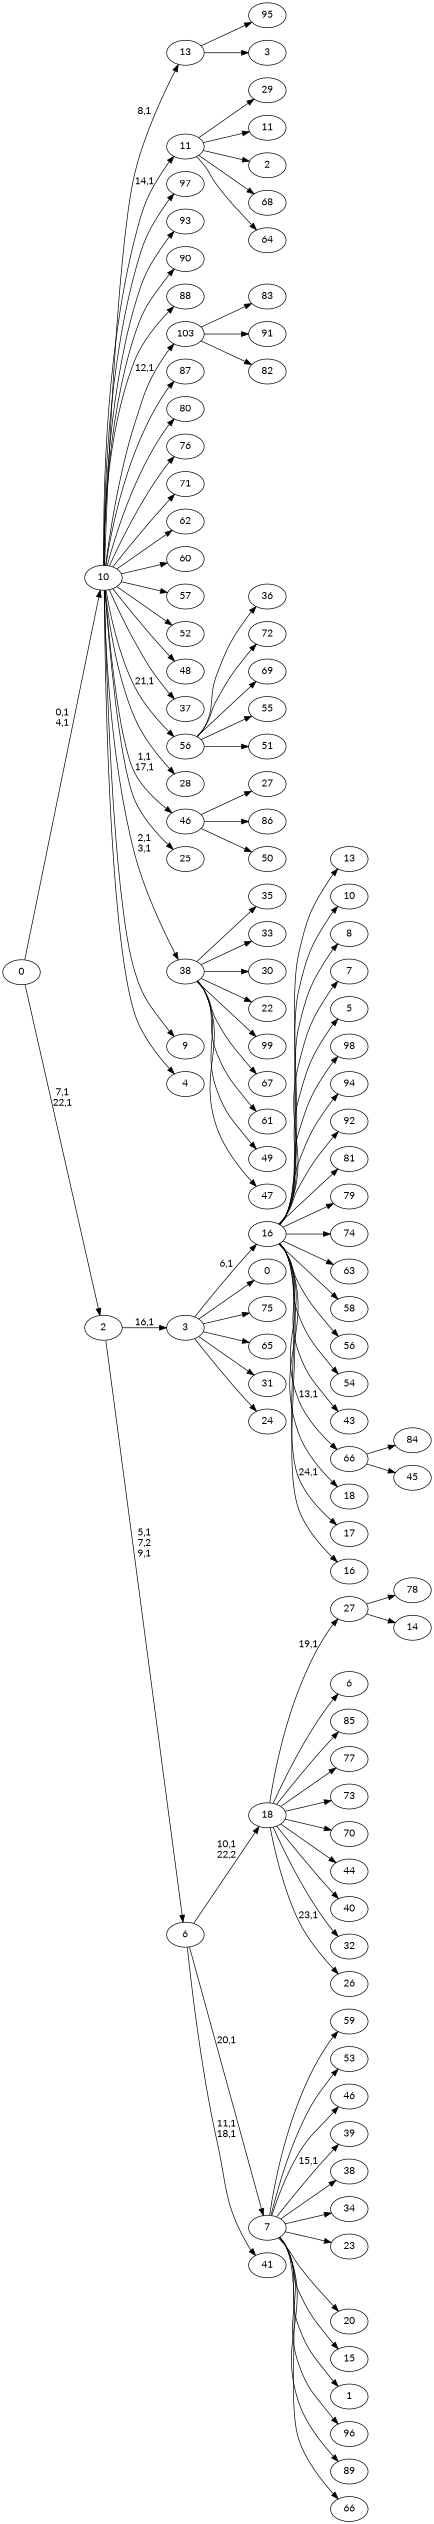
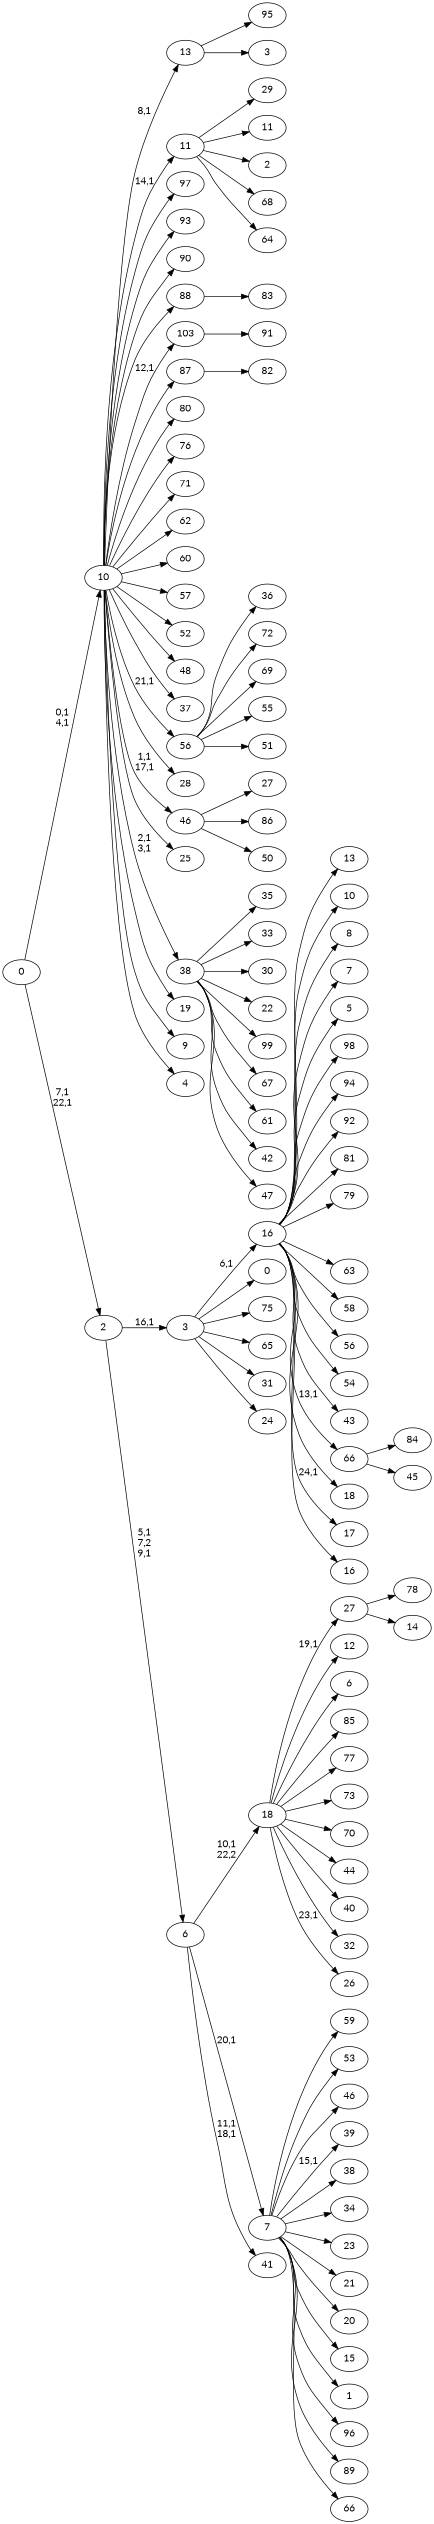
(223, 317) -> (223, 297)
(223, 351) -> (223, 372)
none -> (185, 1009)
(267, 1159) -> (267, 1159)
(349, 1234) -> none
none -> (349, 1647)
none -> (349, 2284)
